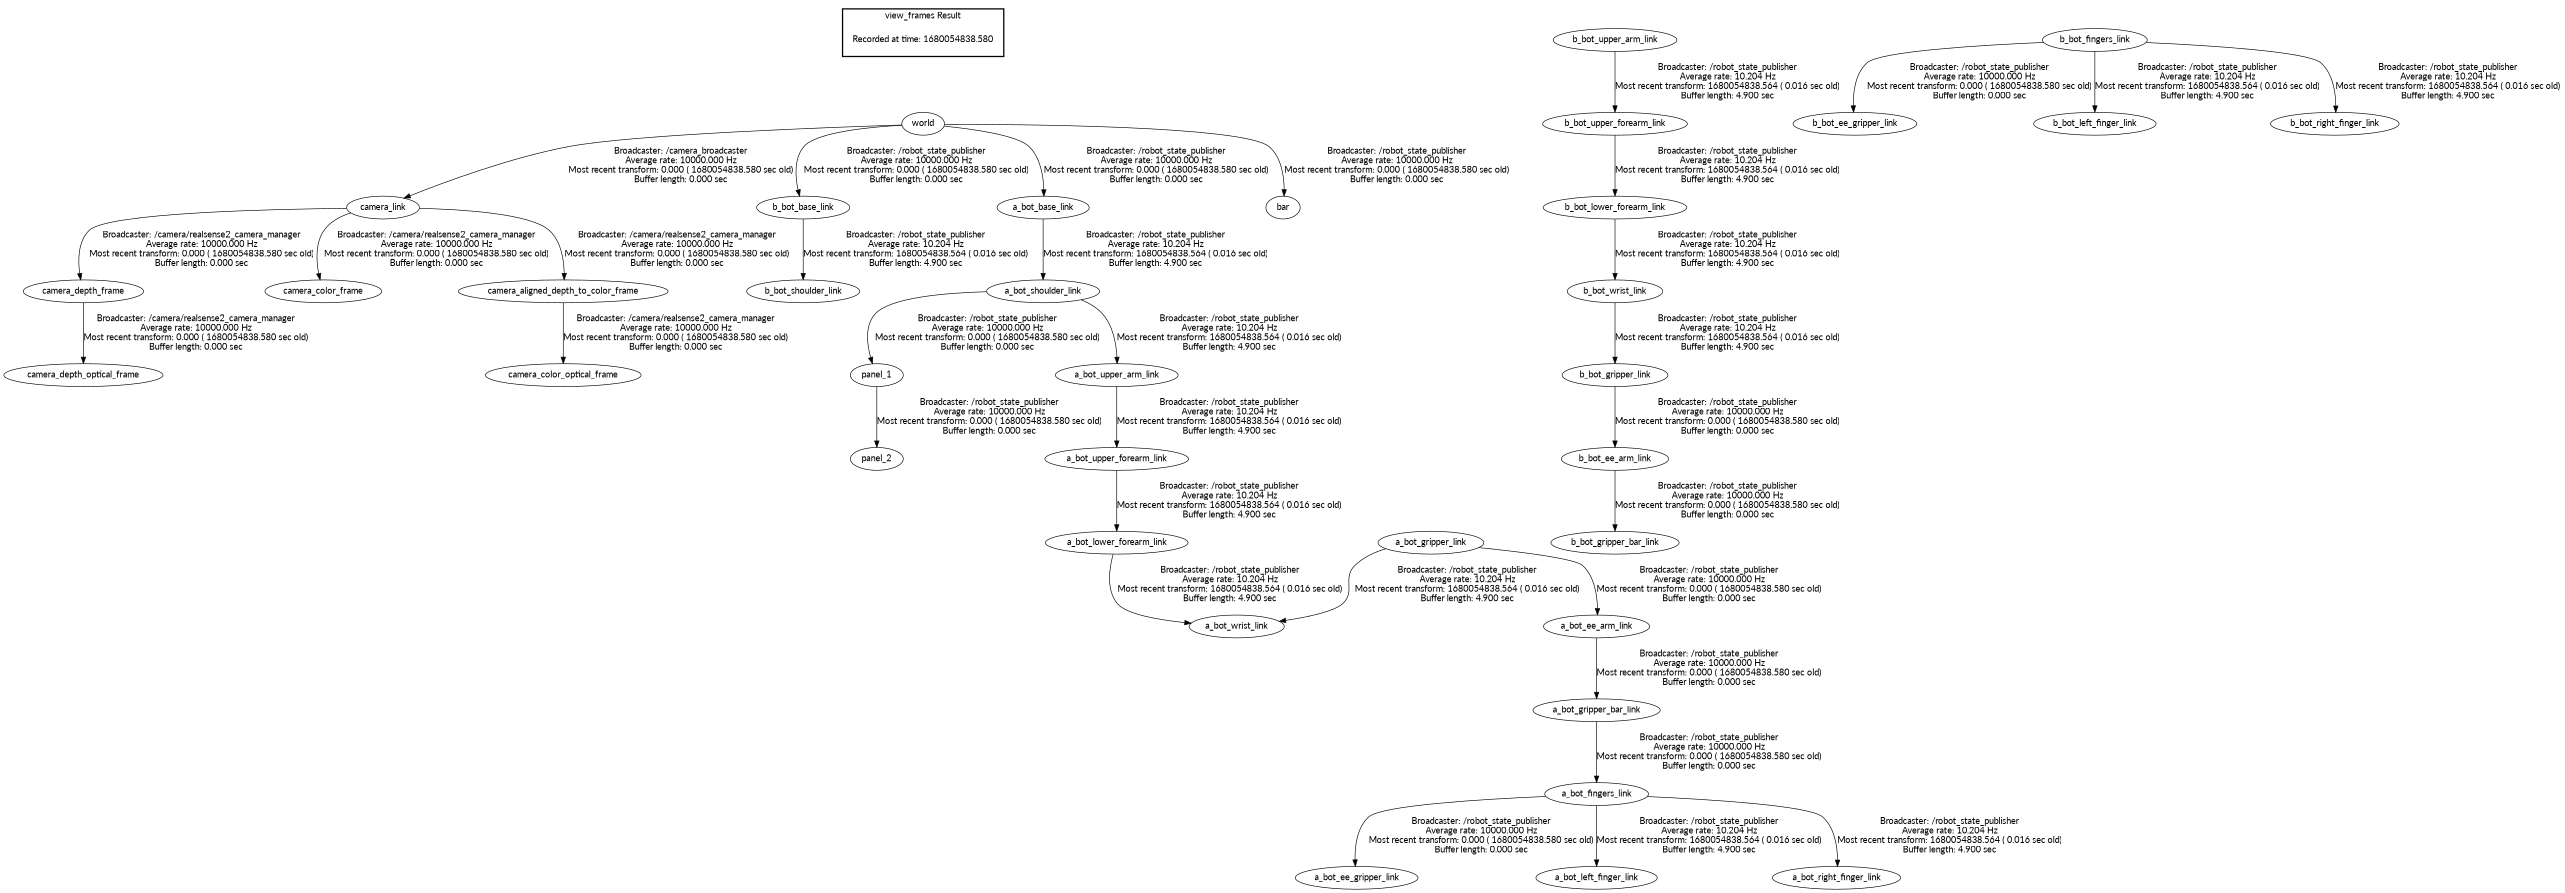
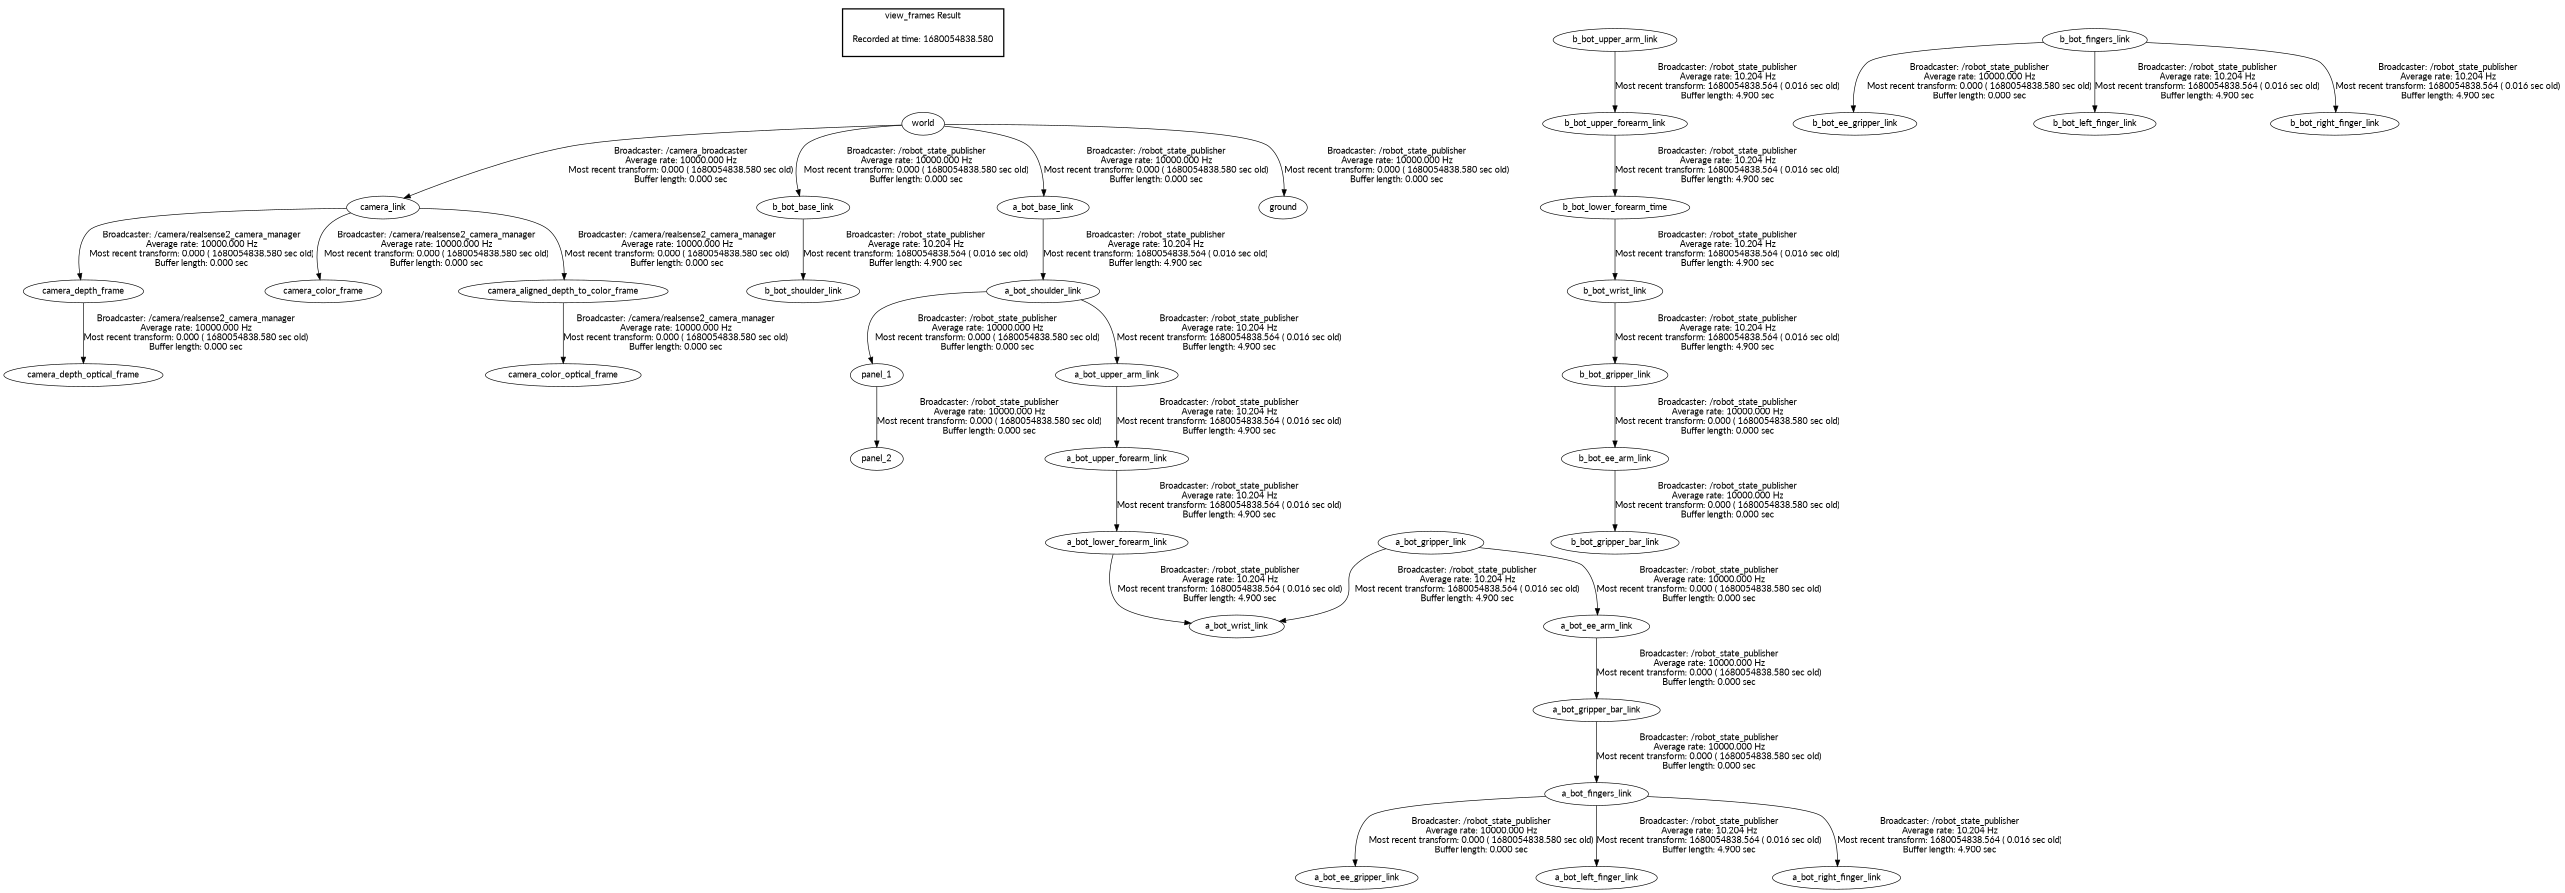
(1283, 208) -> (1283, 208)
(1615, 208) -> (1615, 208)
